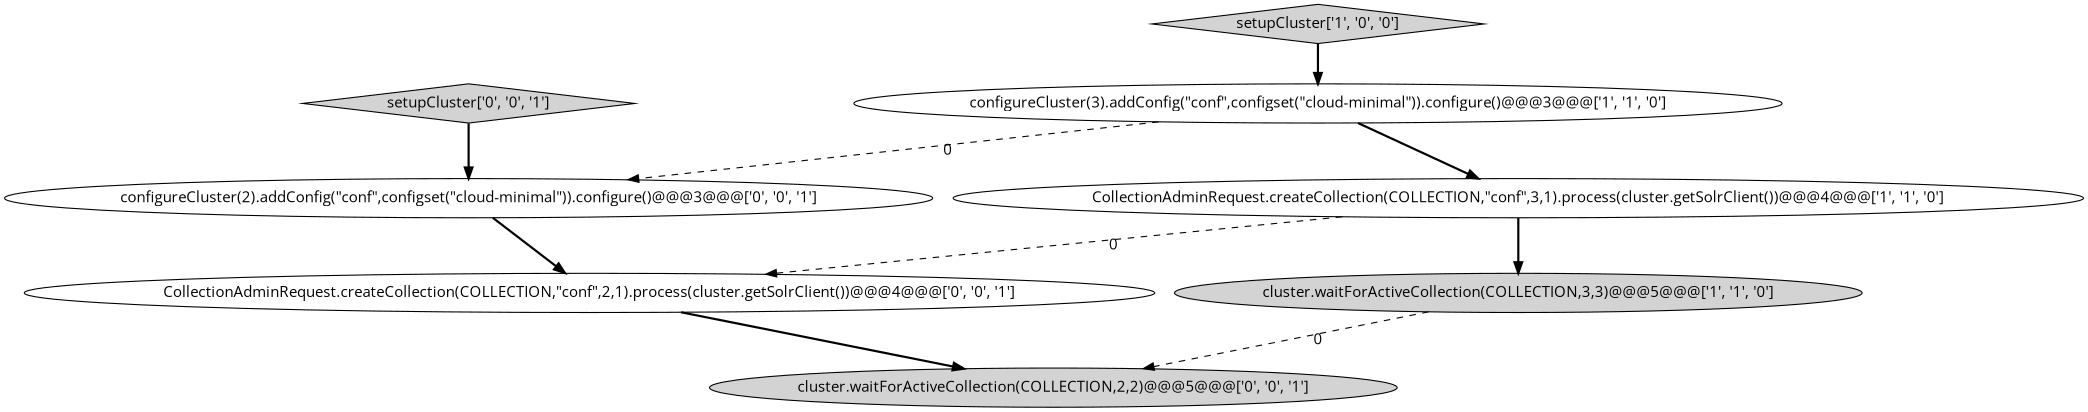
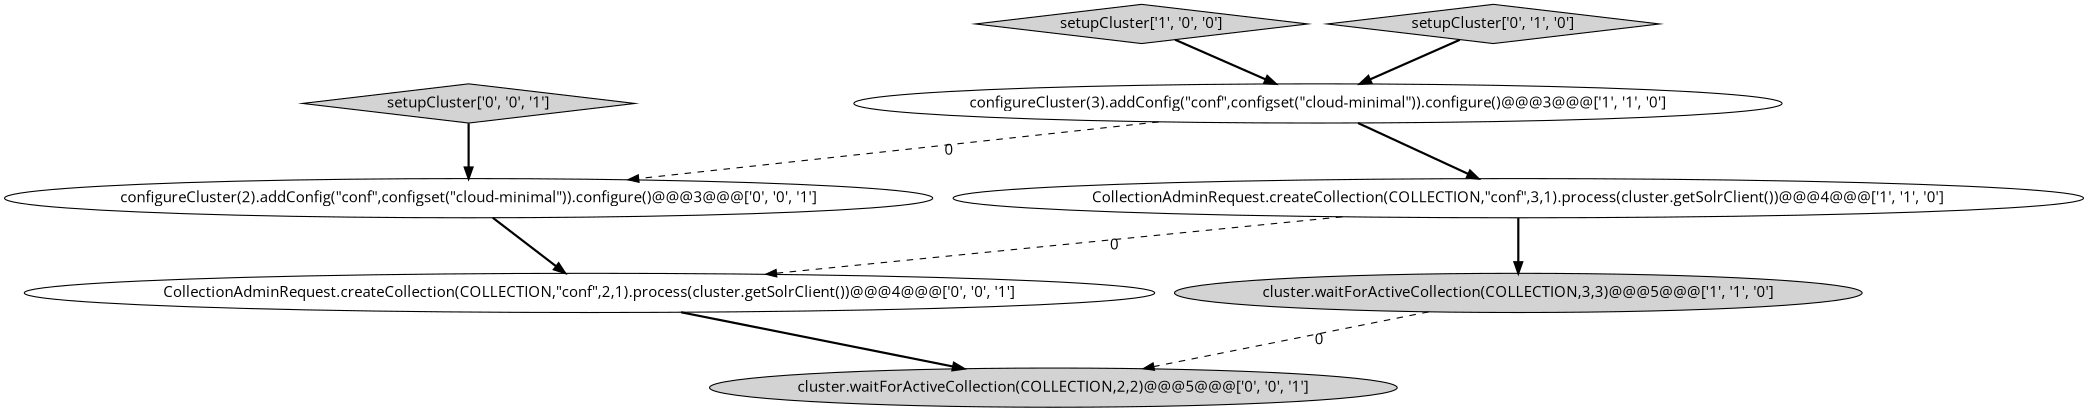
none -> (1493, 24)
